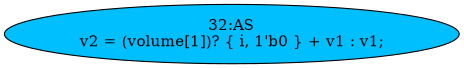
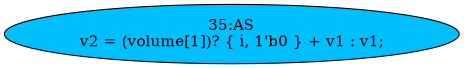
(232, 34) -> (232, 34)
